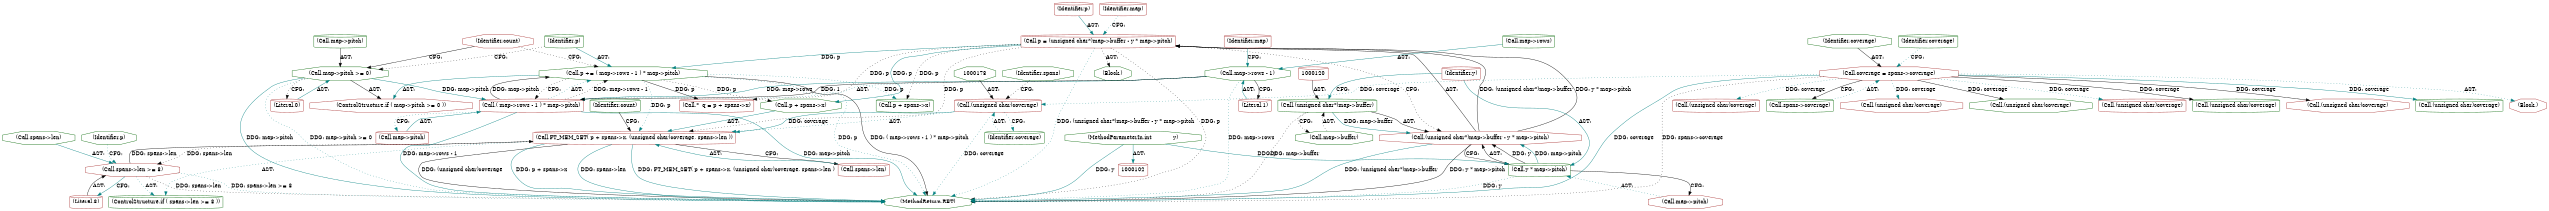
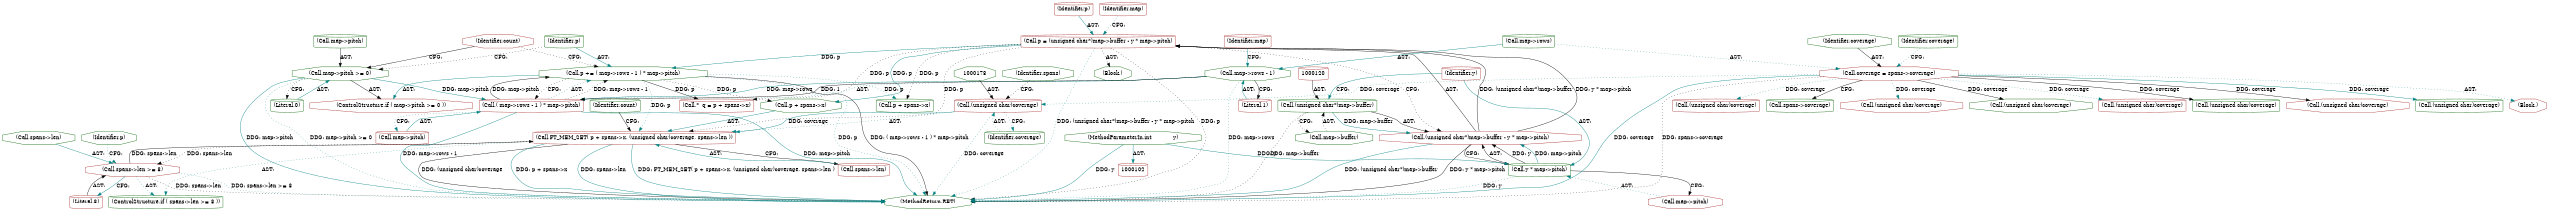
(1855, 93) -> (1695, 56)
(287, 106) -> (287, 106)
